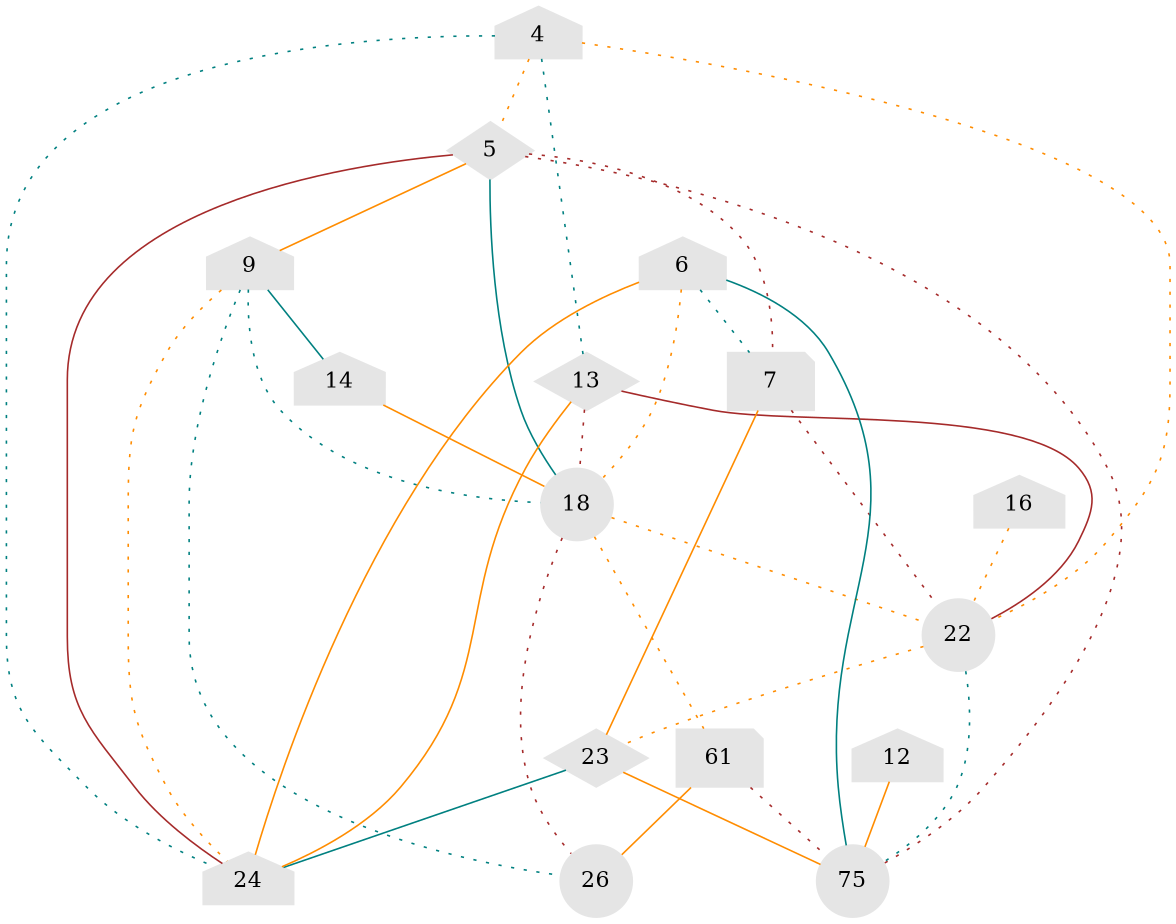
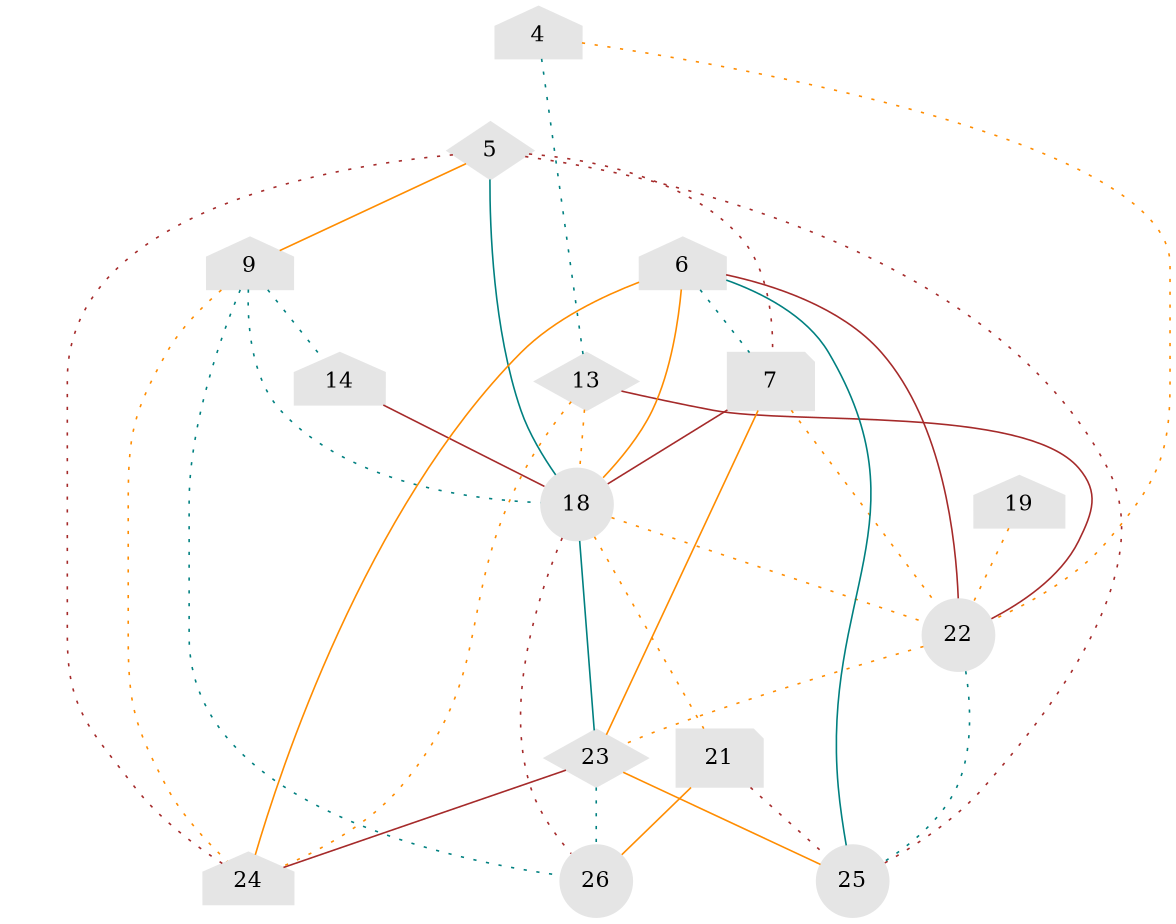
(514, 93) -> none
(6, 319) -> none
(296, 325) -> (296, 325)
(662, 386) -> (662, 386)
none -> (906, 388)
(67, 409) -> (67, 409)
(582, 439) -> (582, 439)
(464, 446) -> (464, 446)
none -> (668, 447)
(857, 498) -> (857, 498)
(1019, 504) -> (1019, 504)
none -> (587, 636)
(466, 663) -> (466, 663)
(720, 758) -> (720, 758)
(898, 758) -> none
none -> (596, 816)
(425, 819) -> (425, 819)
(853, 881) -> (853, 881)
